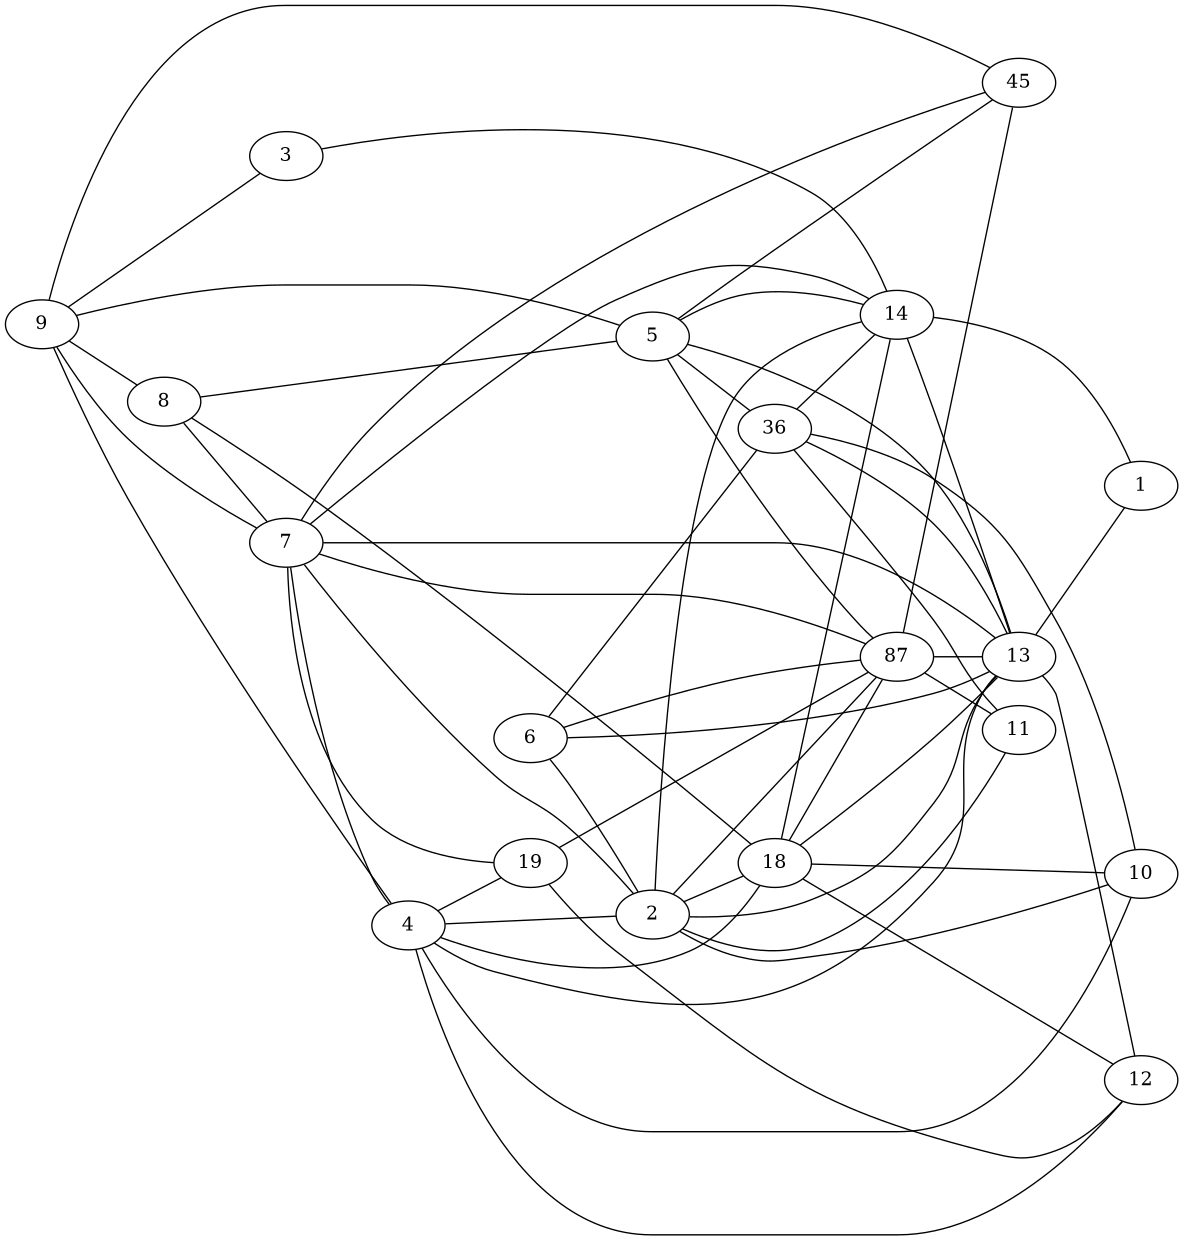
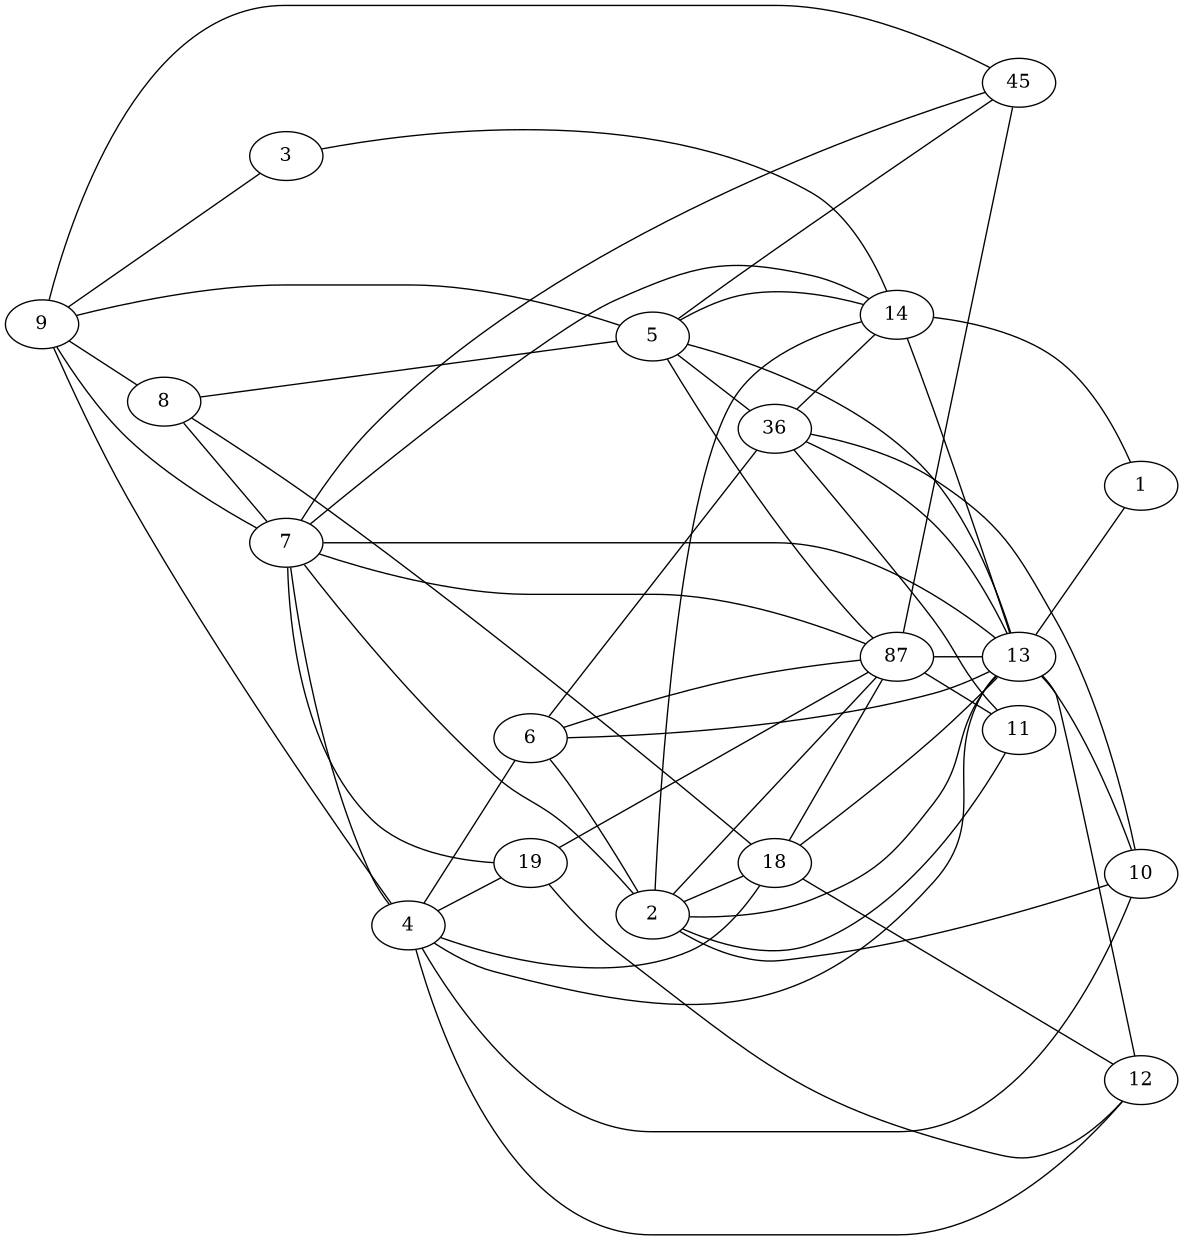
(839, 577) -> none
(958, 868) -> (1093, 759)
(531, 920) -> (470, 832)
